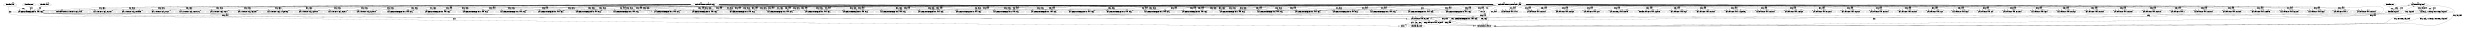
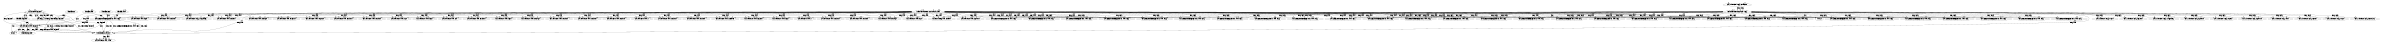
(417, 6) -> (1737, 8)
(1510, 8) -> (103, 36)
(69, 12) -> (2281, 19)
(1650, 12) -> (971, 19)
(1736, 12) -> (197, 19)
